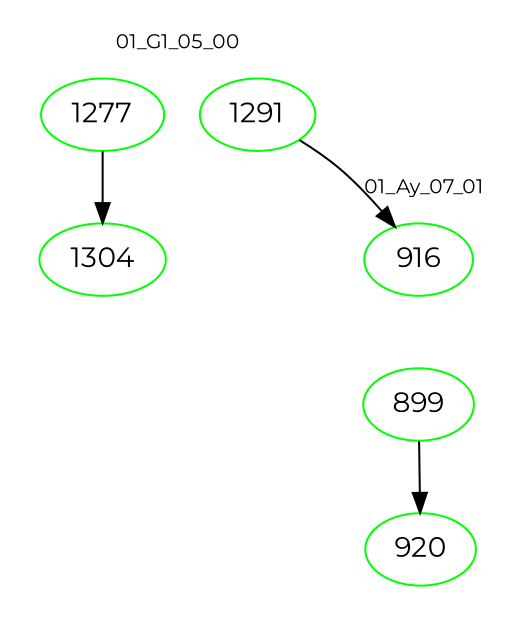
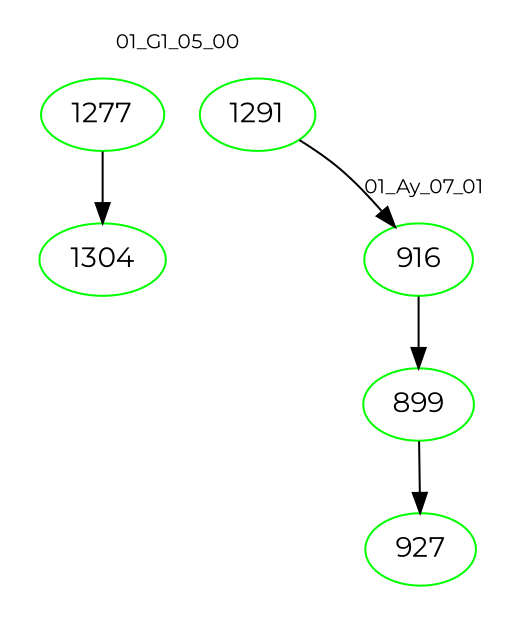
none -> (419, 322)
(421, 549) -> (421, 549)
